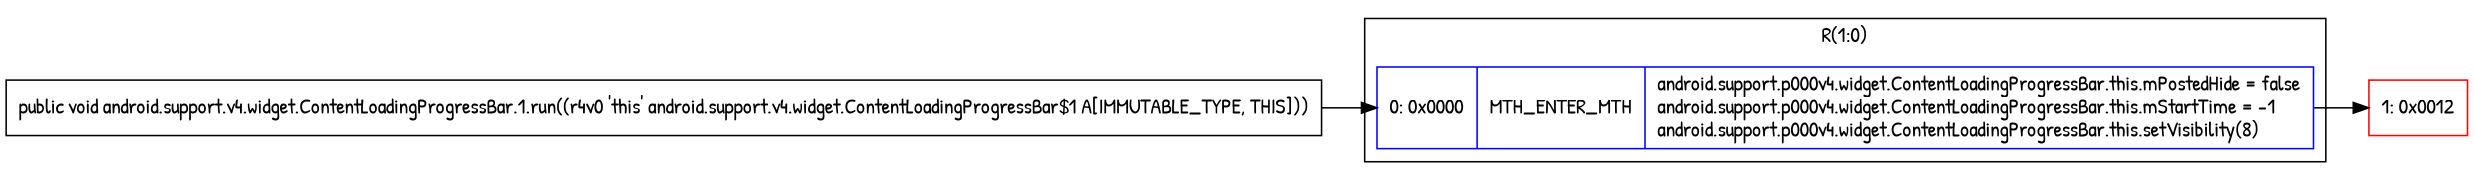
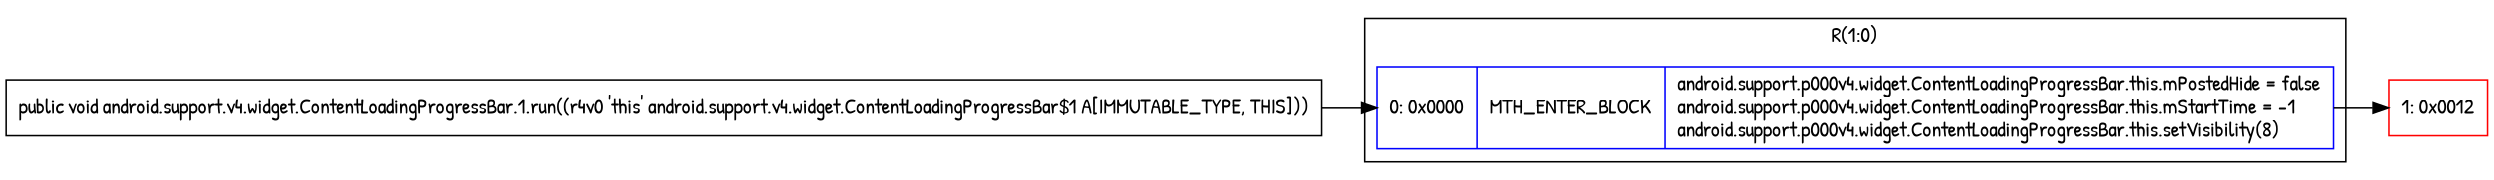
(1561, 107) -> (1571, 107)
